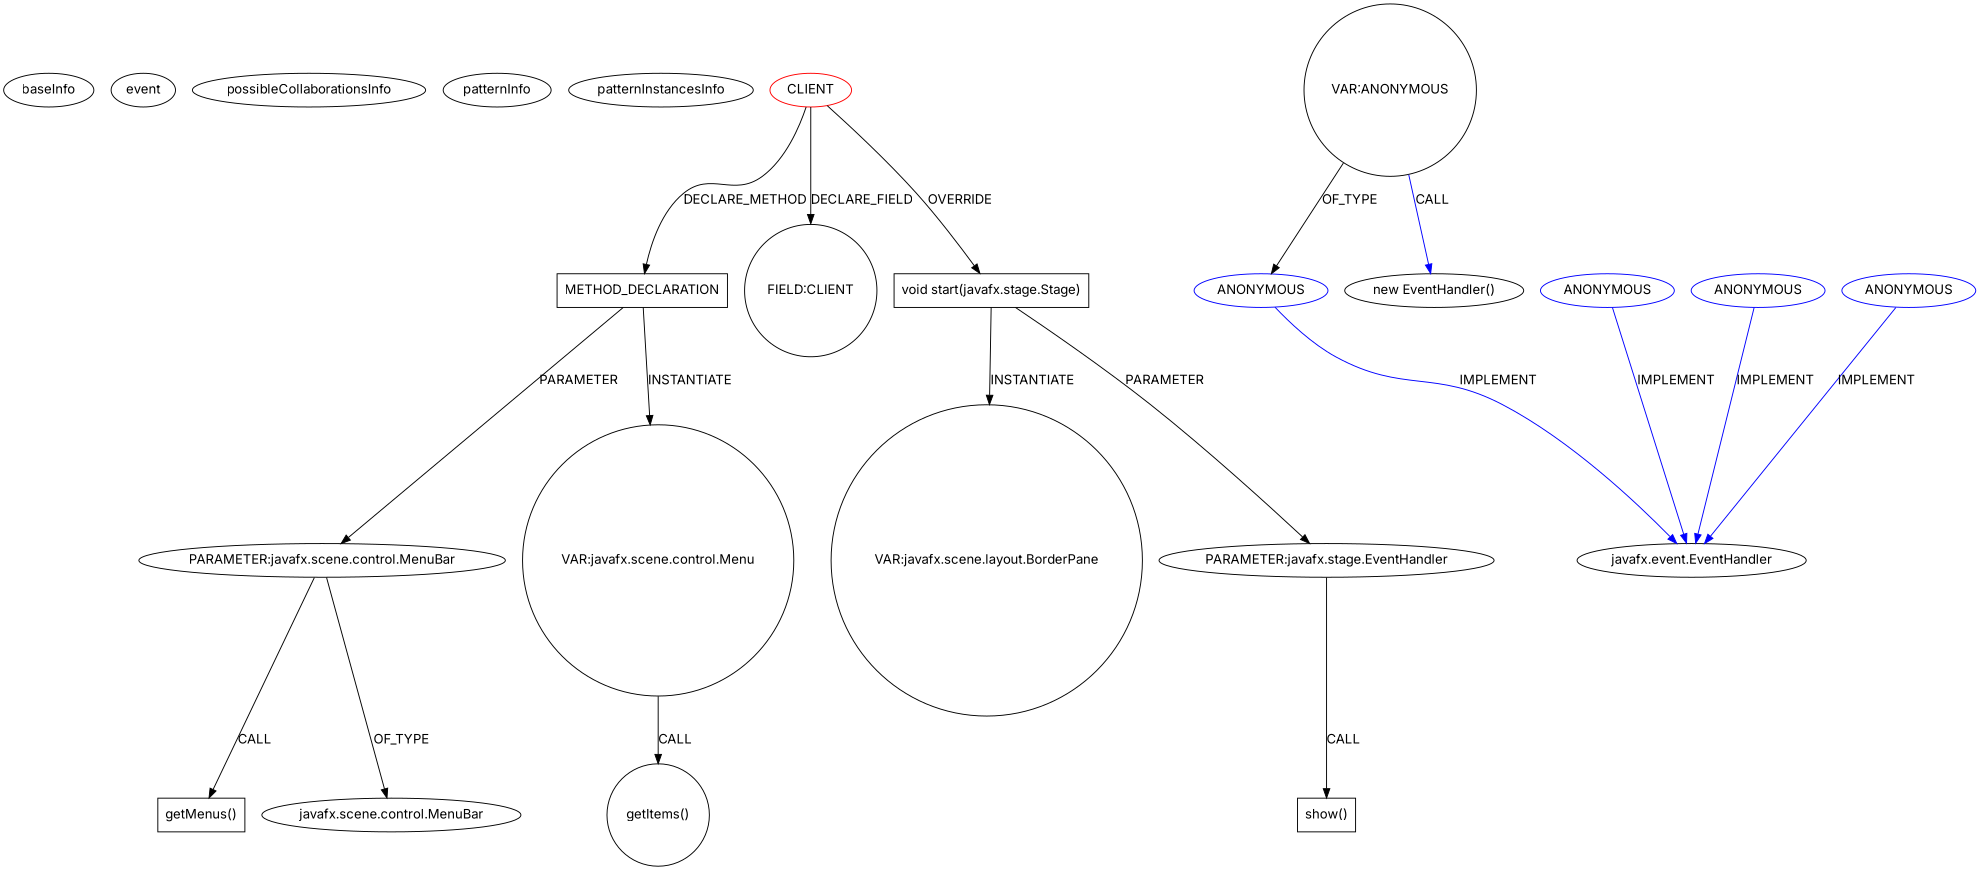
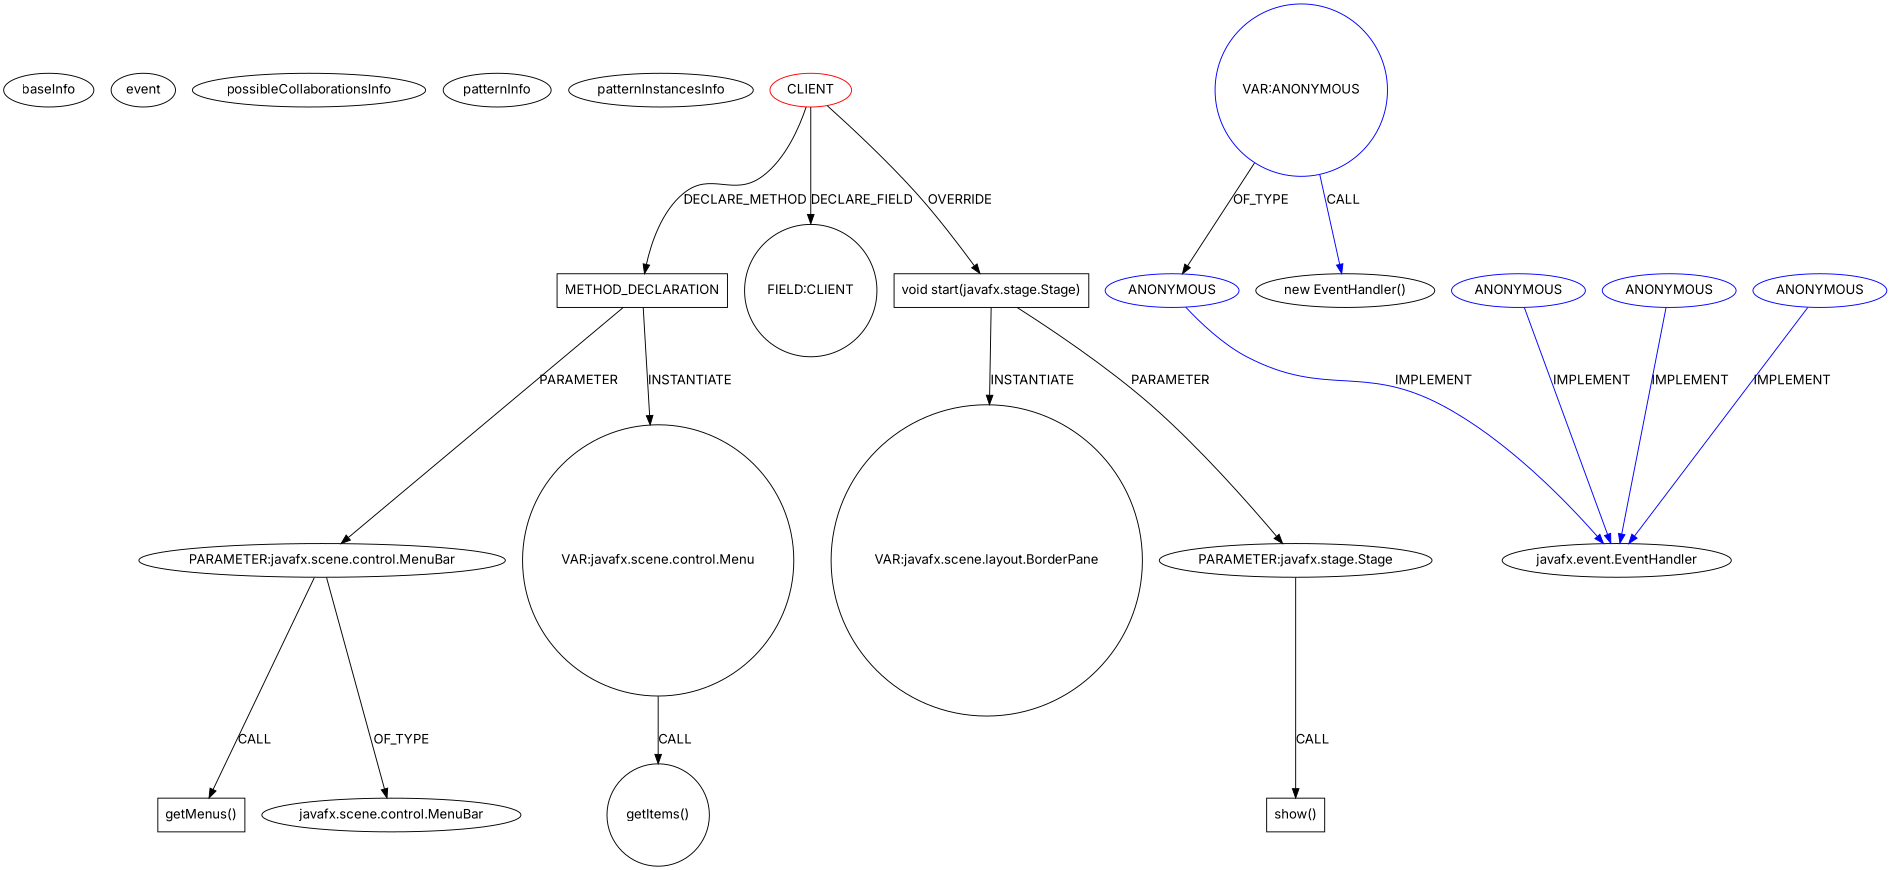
(1390, 90) -> (1301, 90)
(1327, 560) -> (1296, 560)
